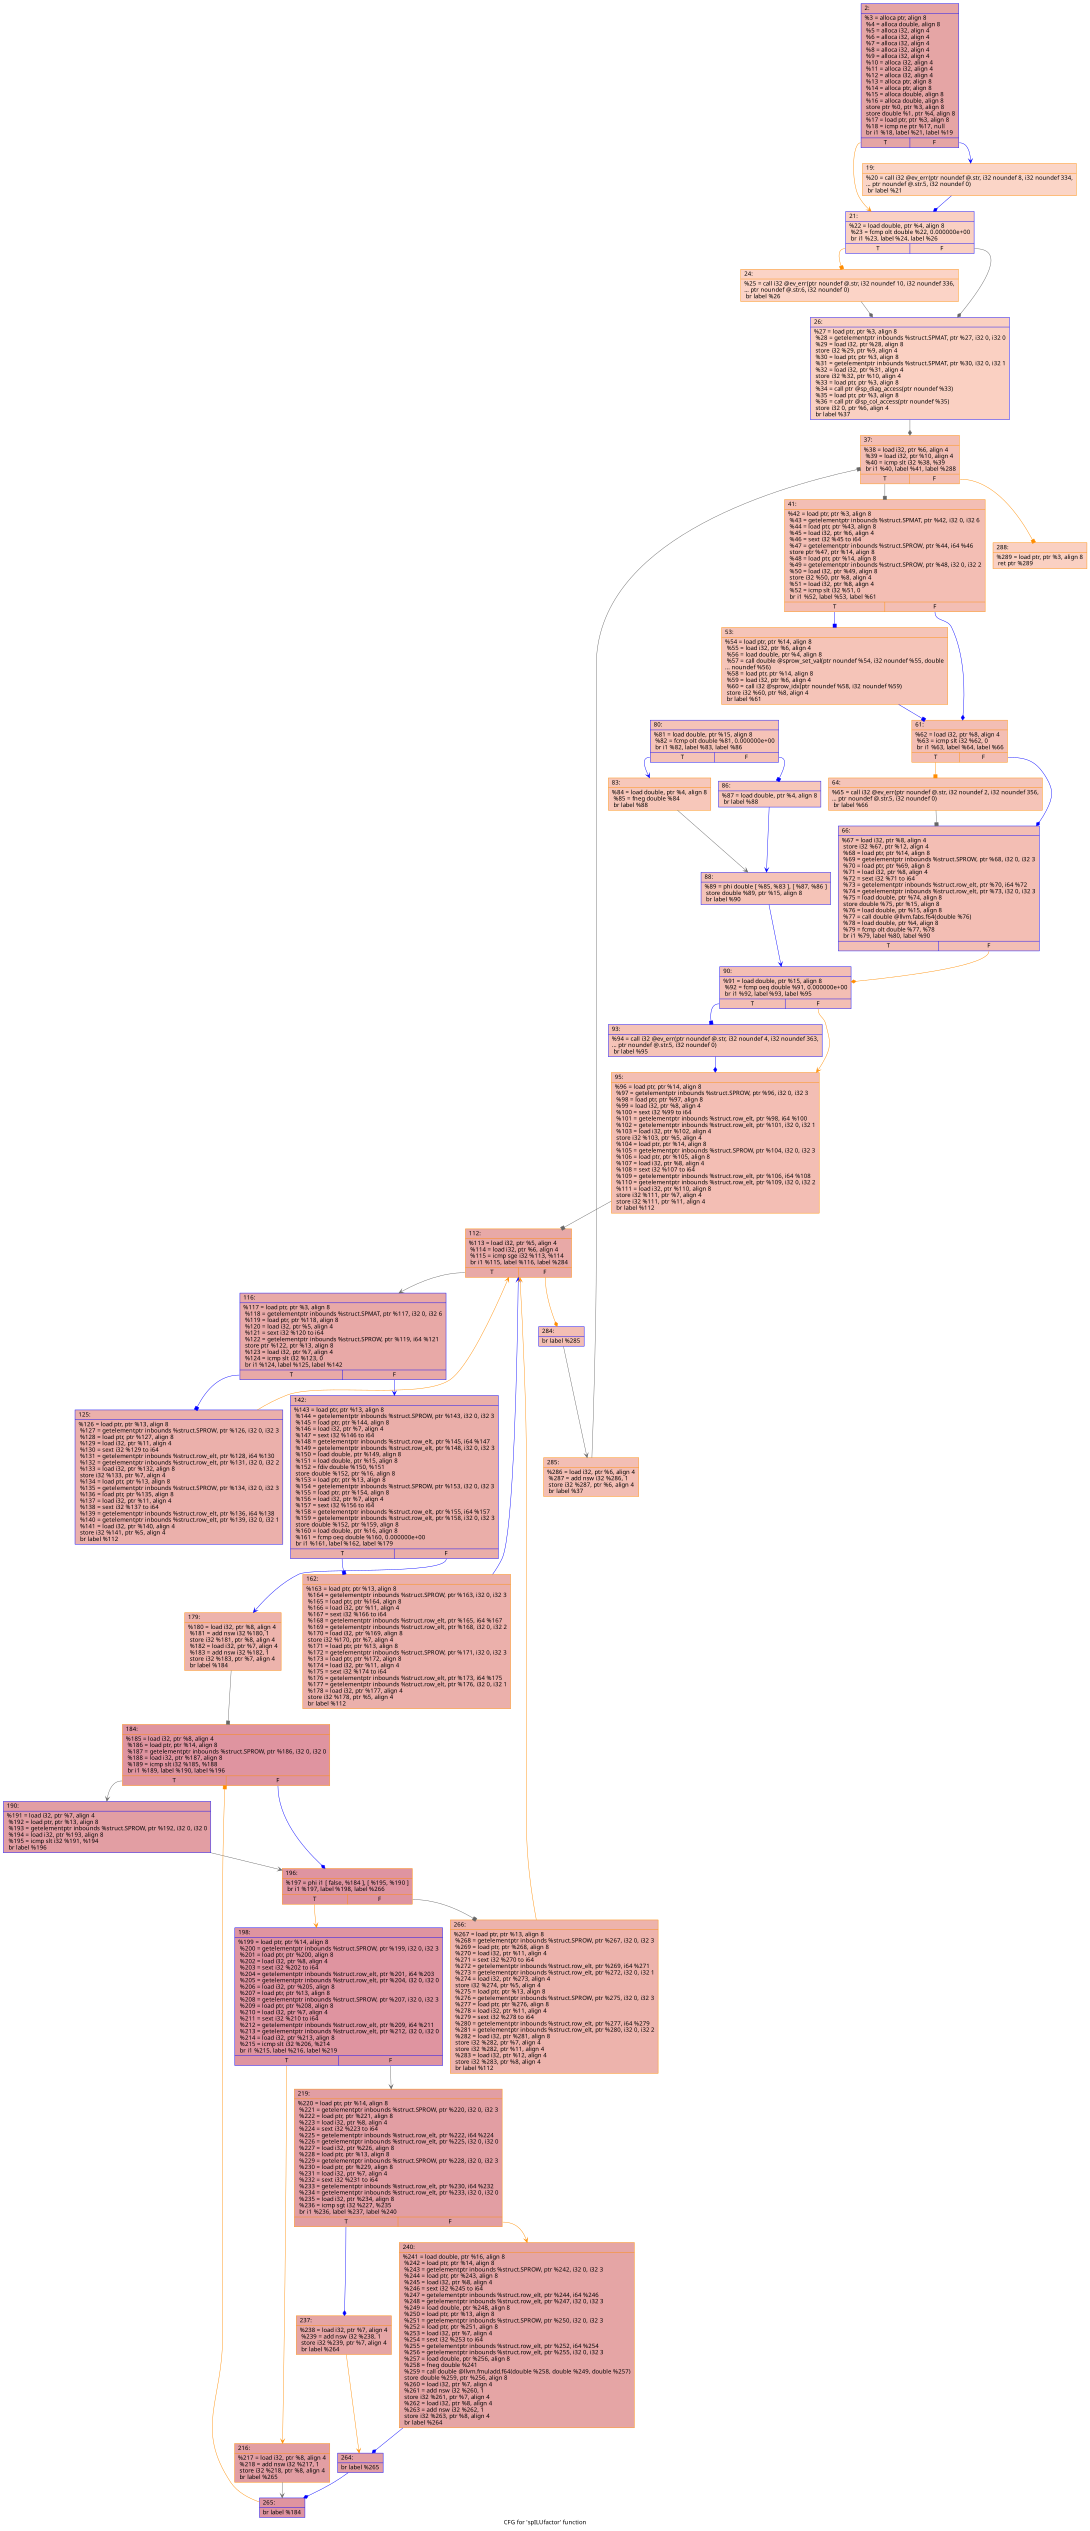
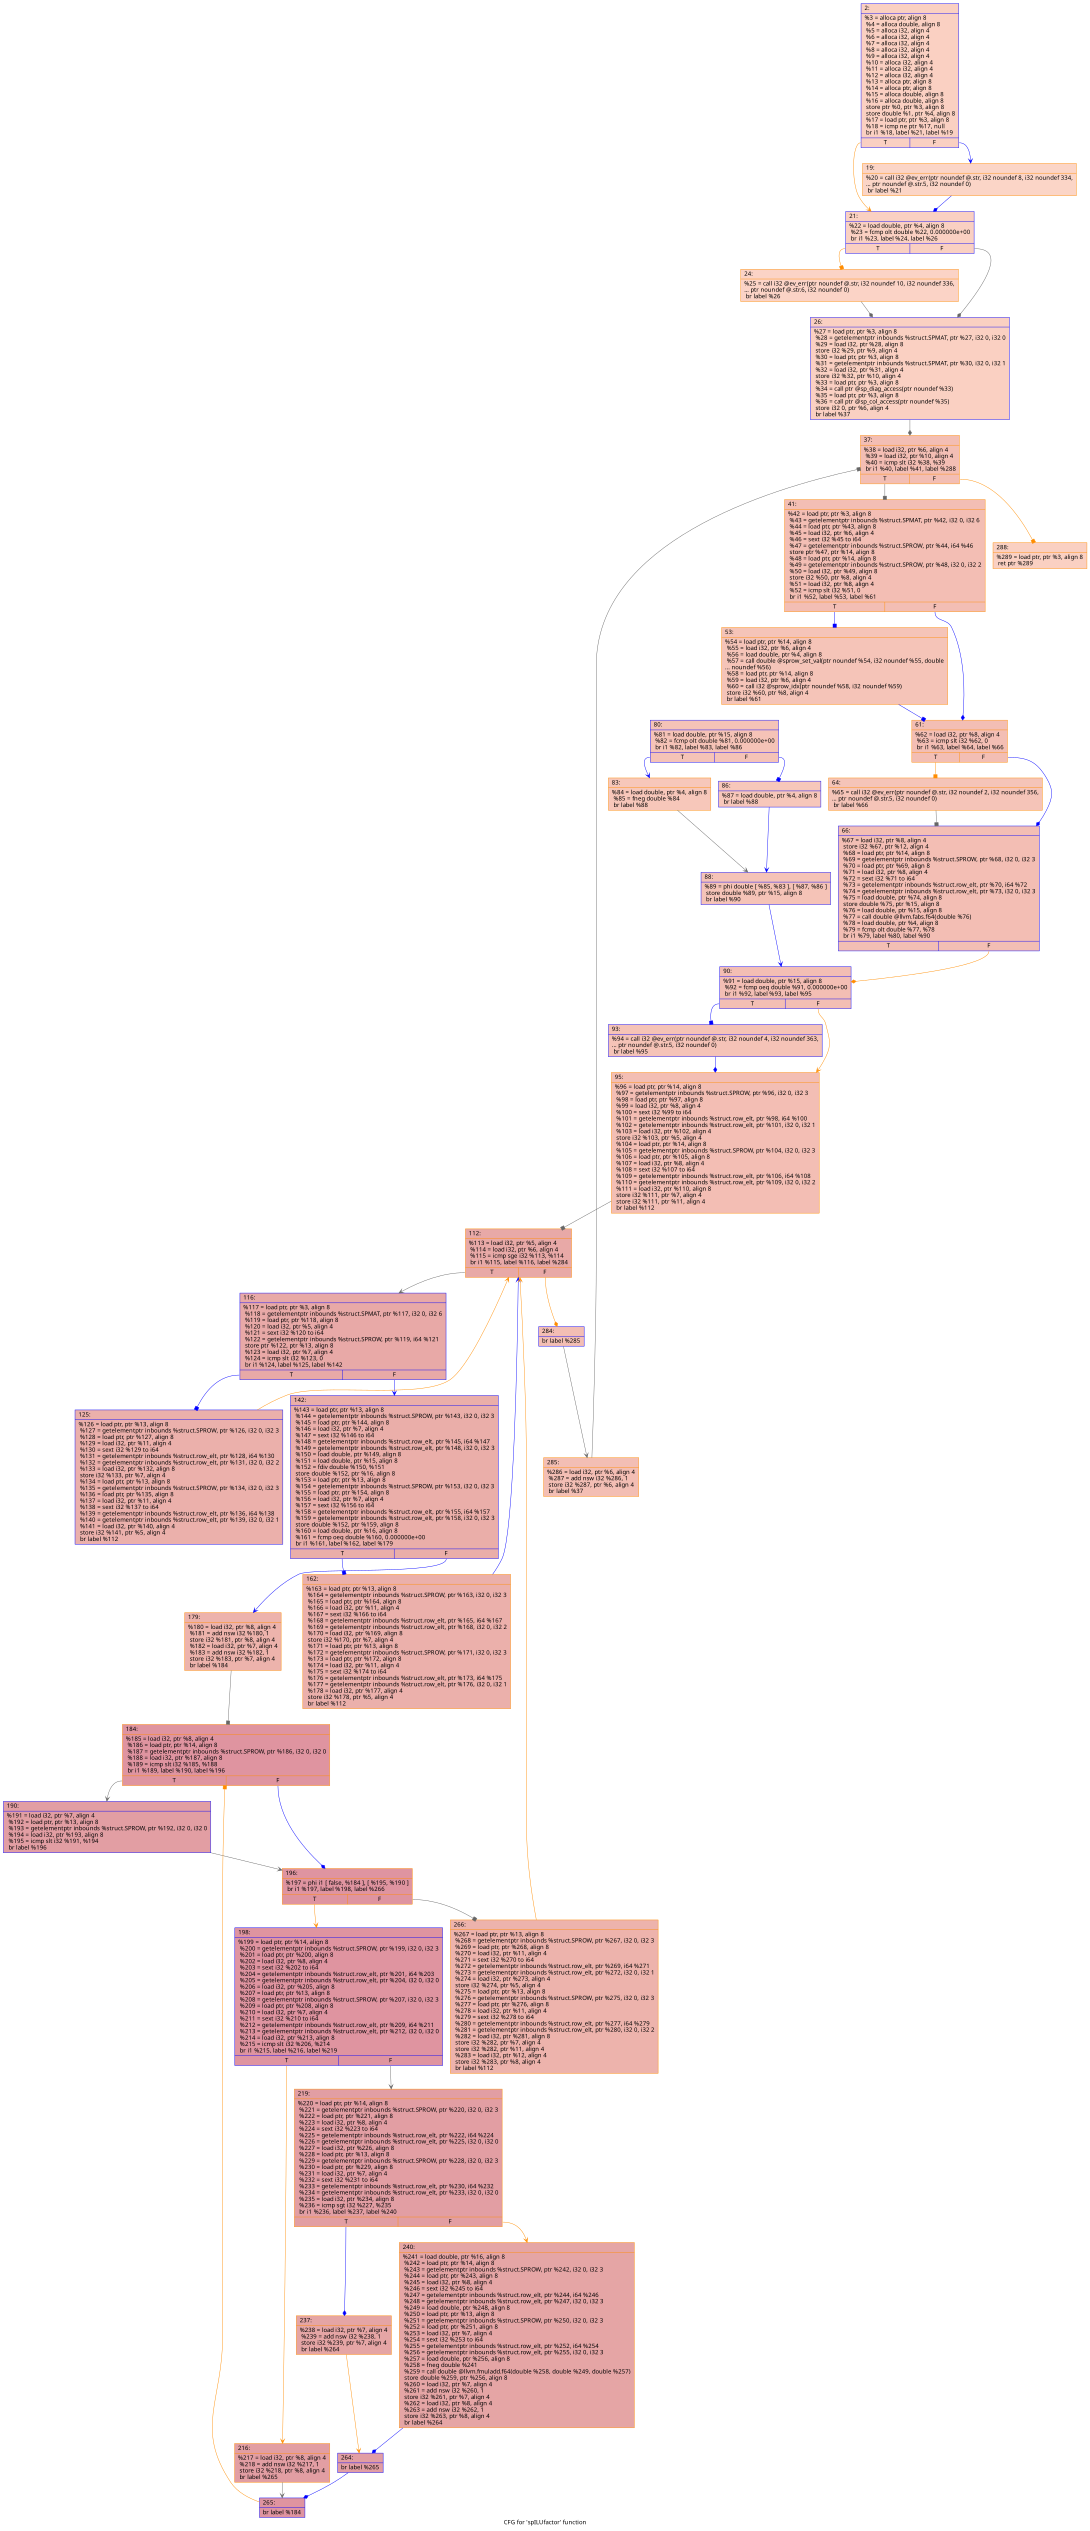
(910, 76) -> (910, 76)
